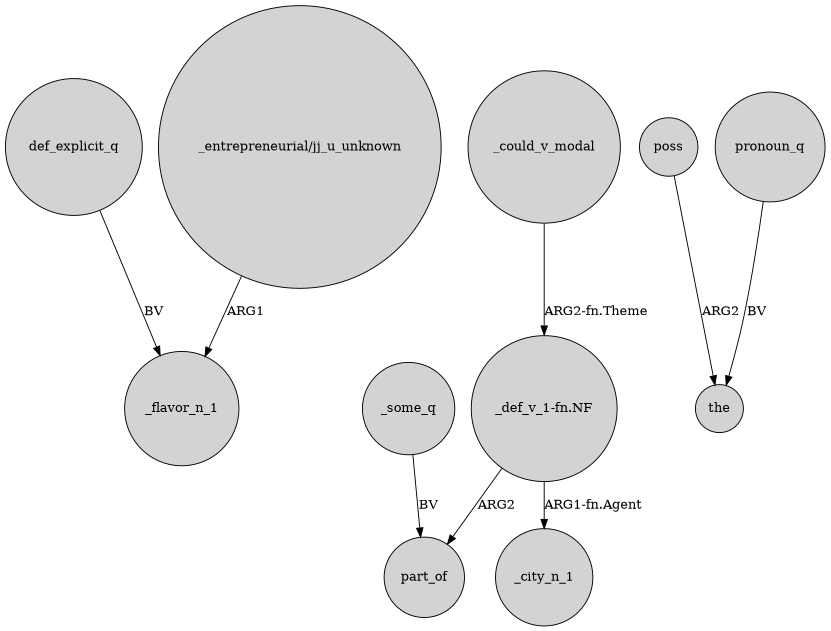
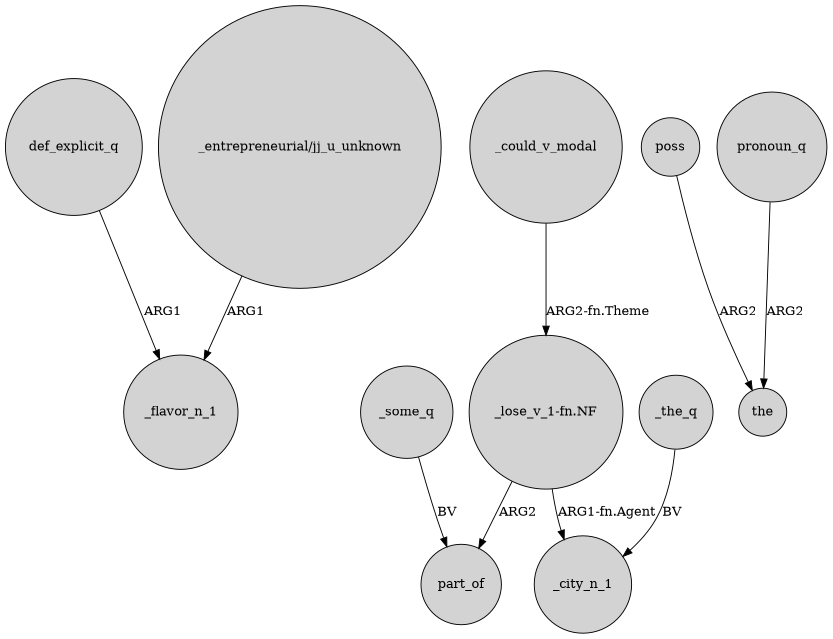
(154, 312) -> (163, 312)
(757, 312) -> (785, 312)
(544, 409) -> (546, 412)
none -> (676, 412)
